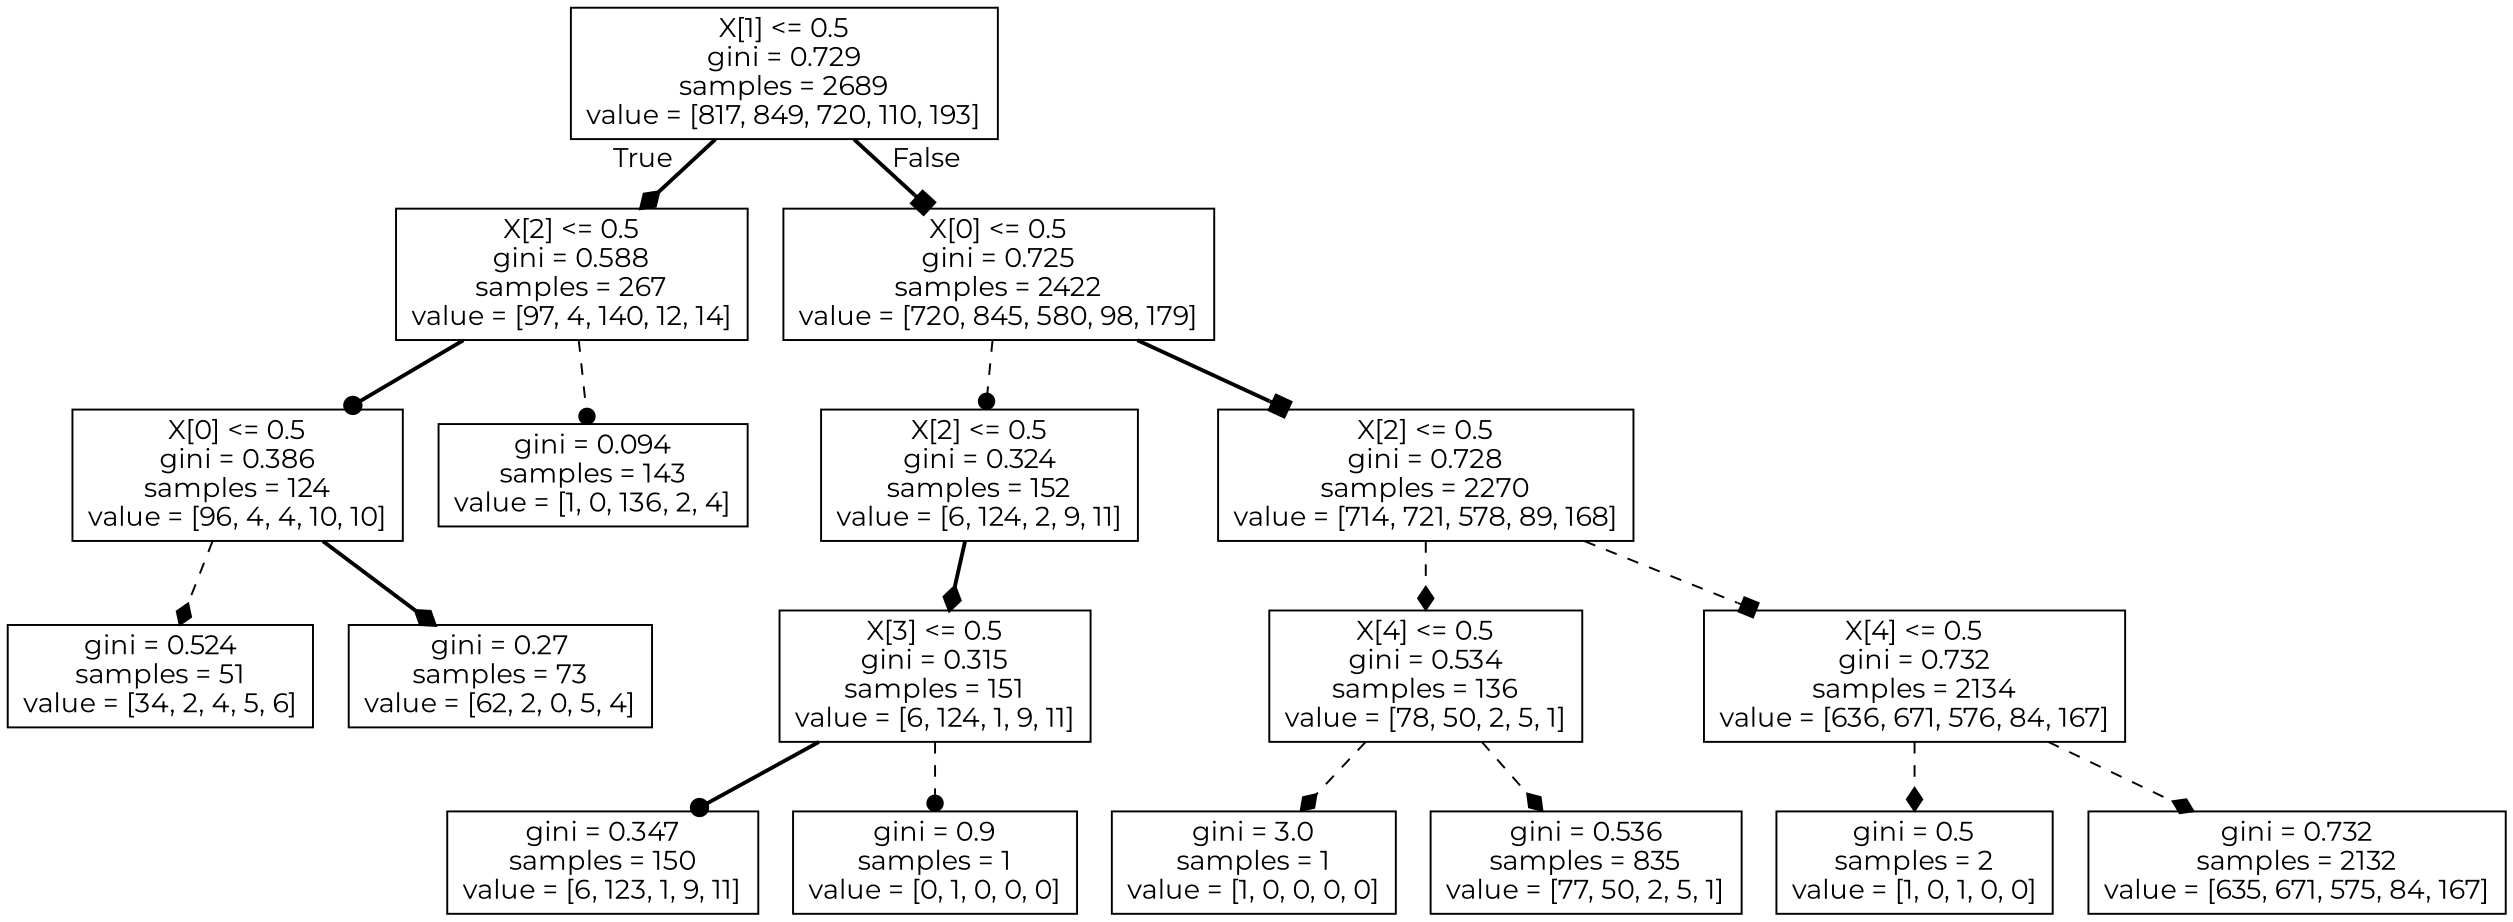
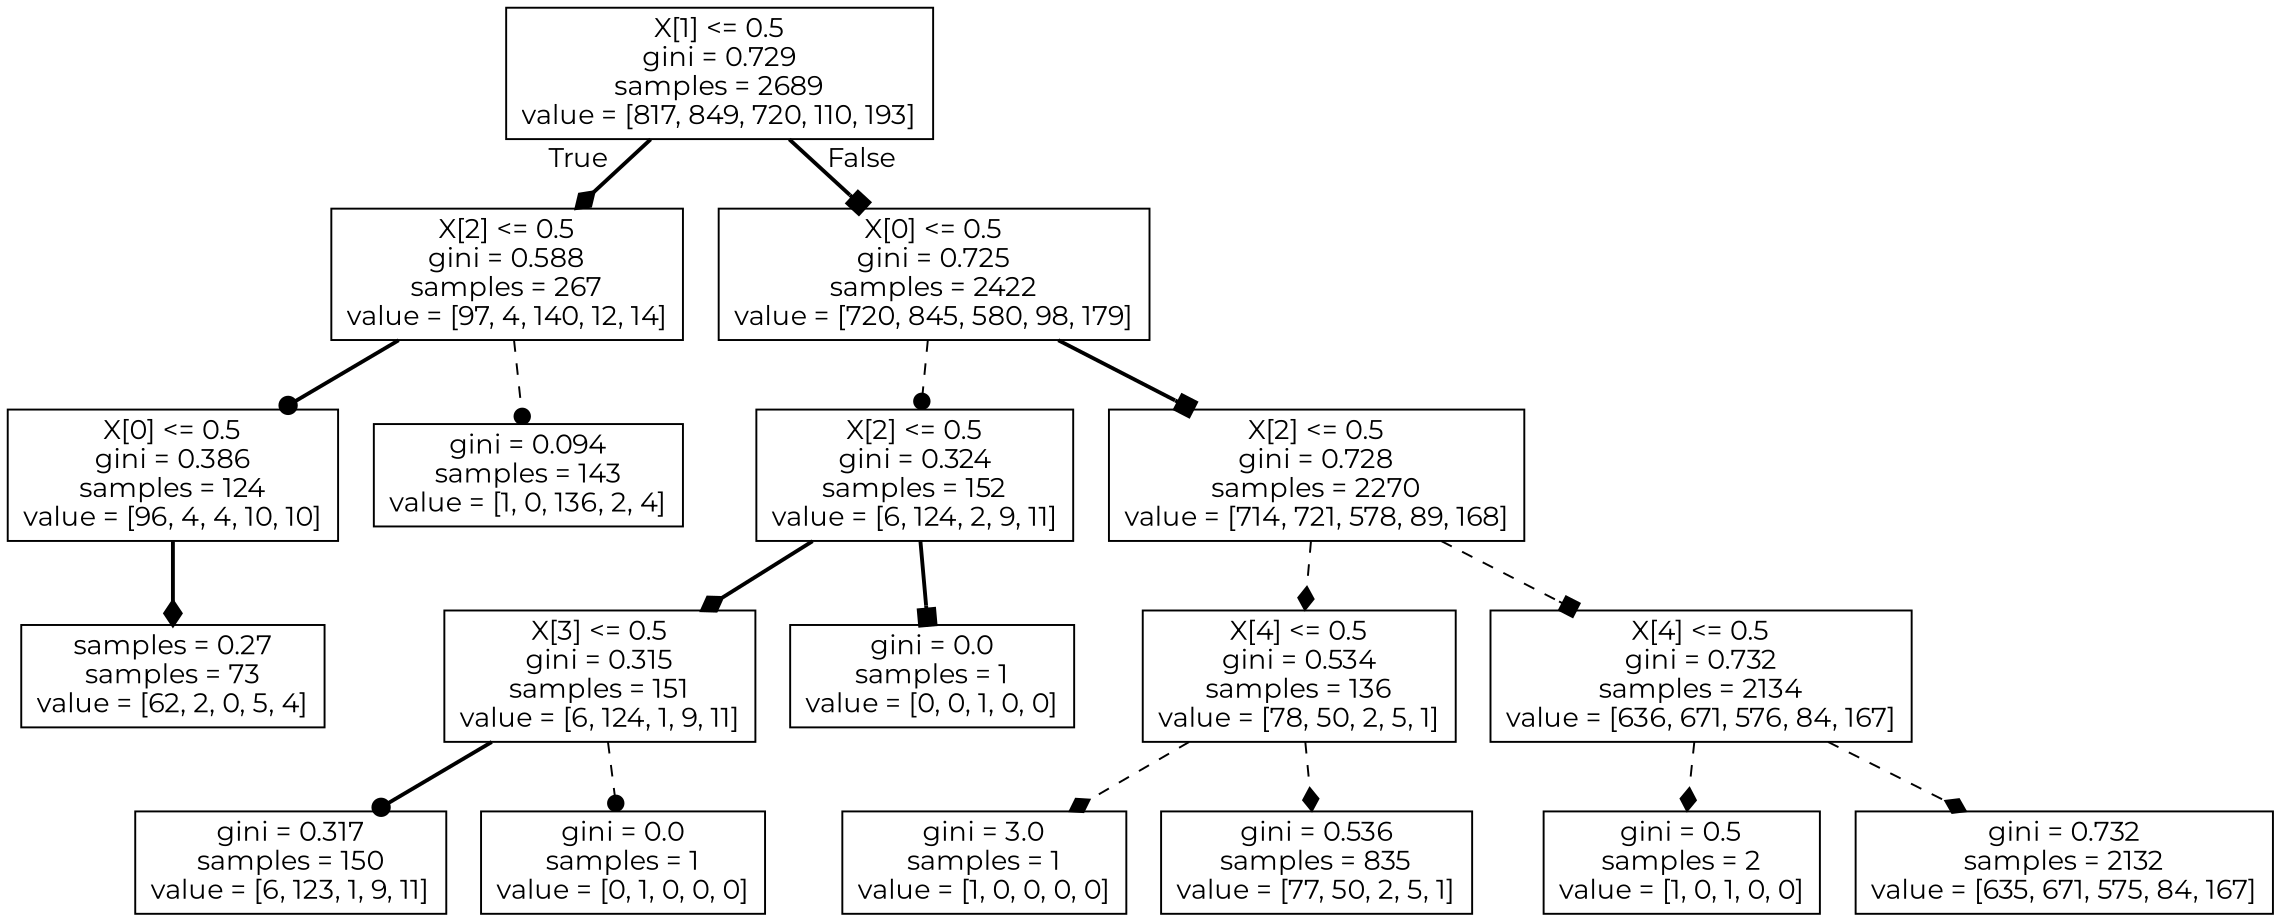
(160, 676) -> none
(500, 676) -> (173, 676)
none -> (932, 676)
(603, 863) -> (291, 863)
(935, 863) -> (623, 863)
